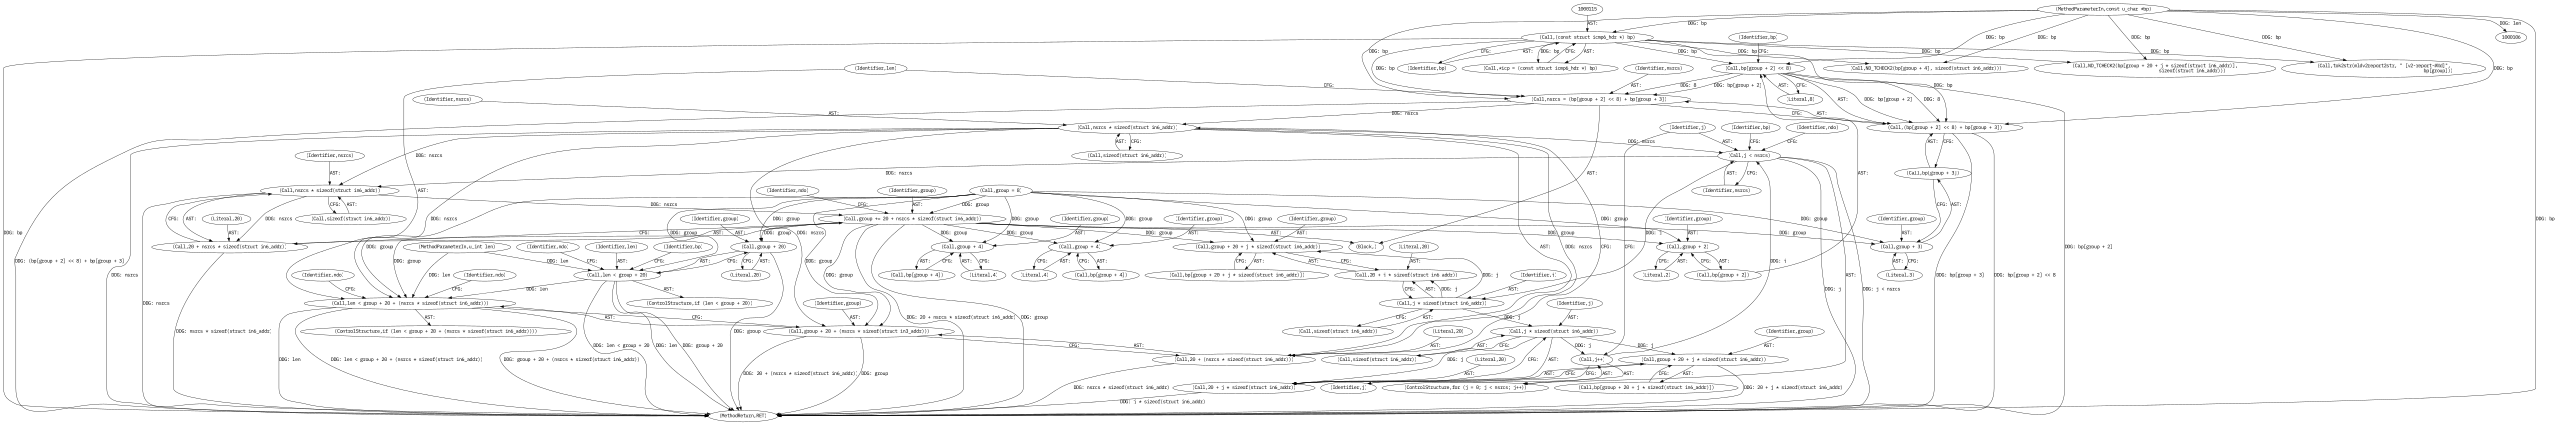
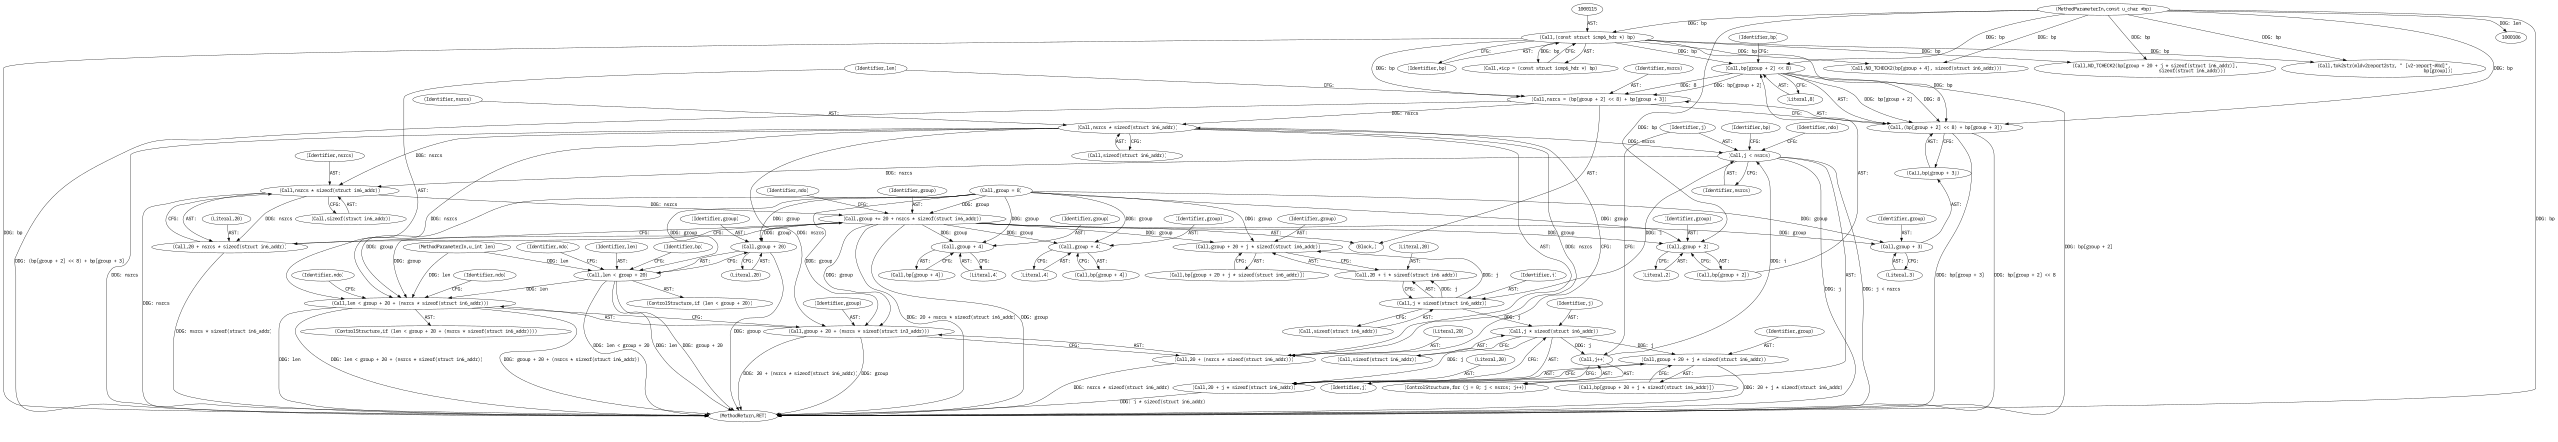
(1615, 19) -> (1718, 39)
(1939, 214) -> none
(720, 233) -> (720, 233)
